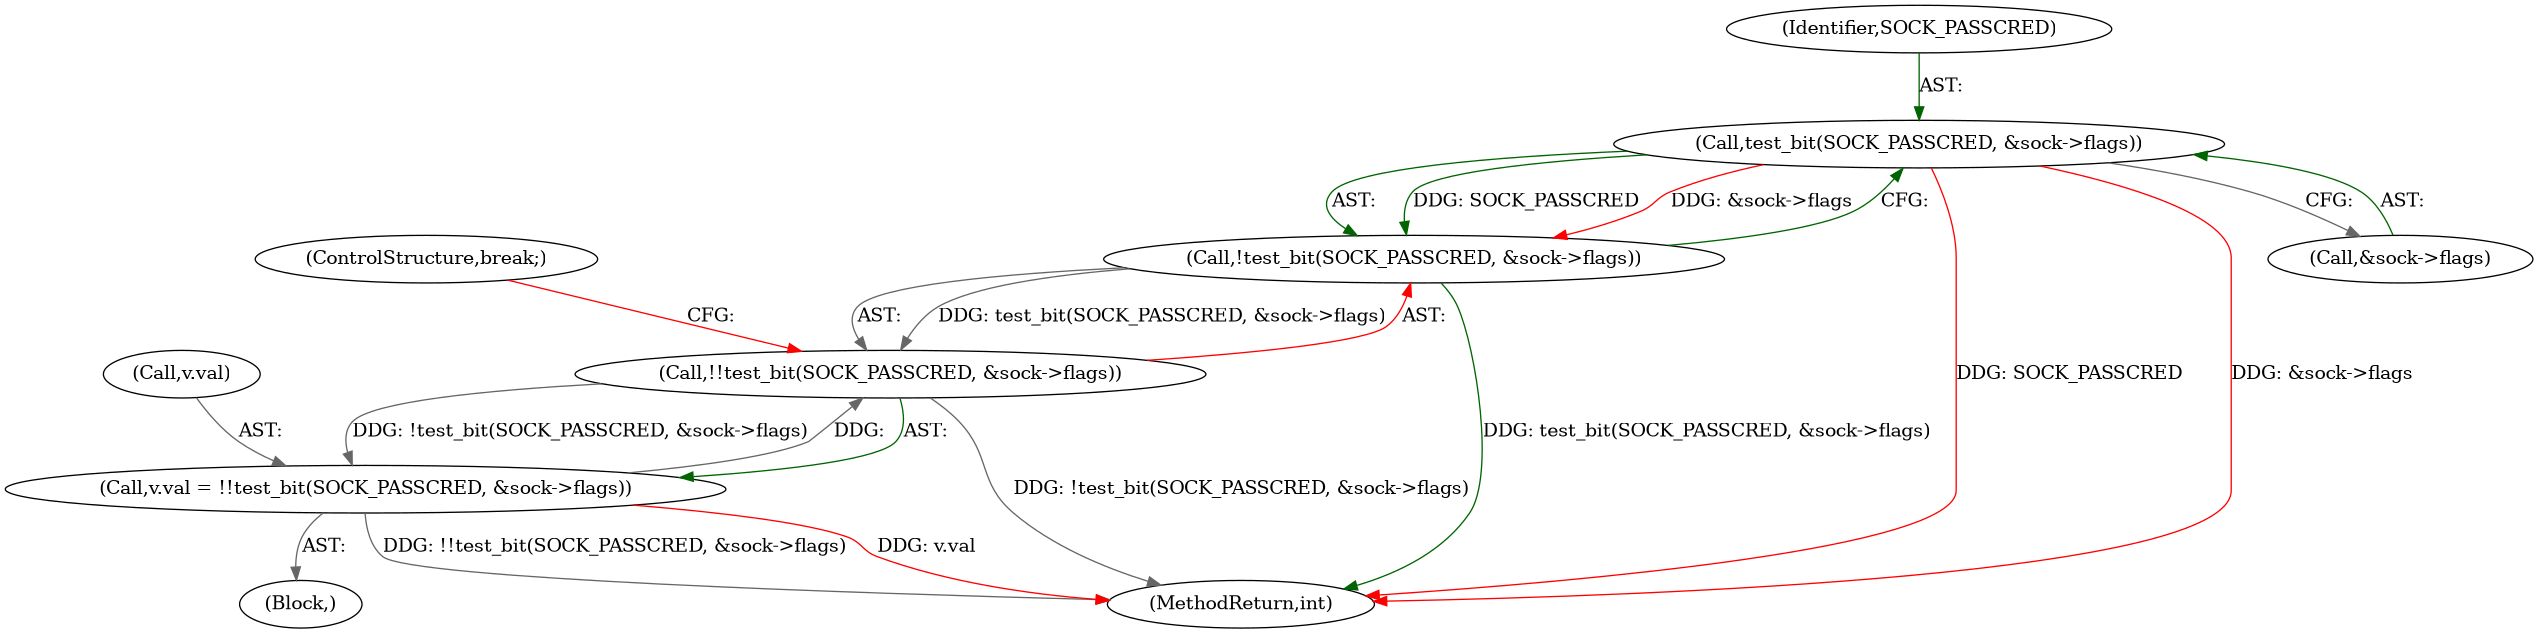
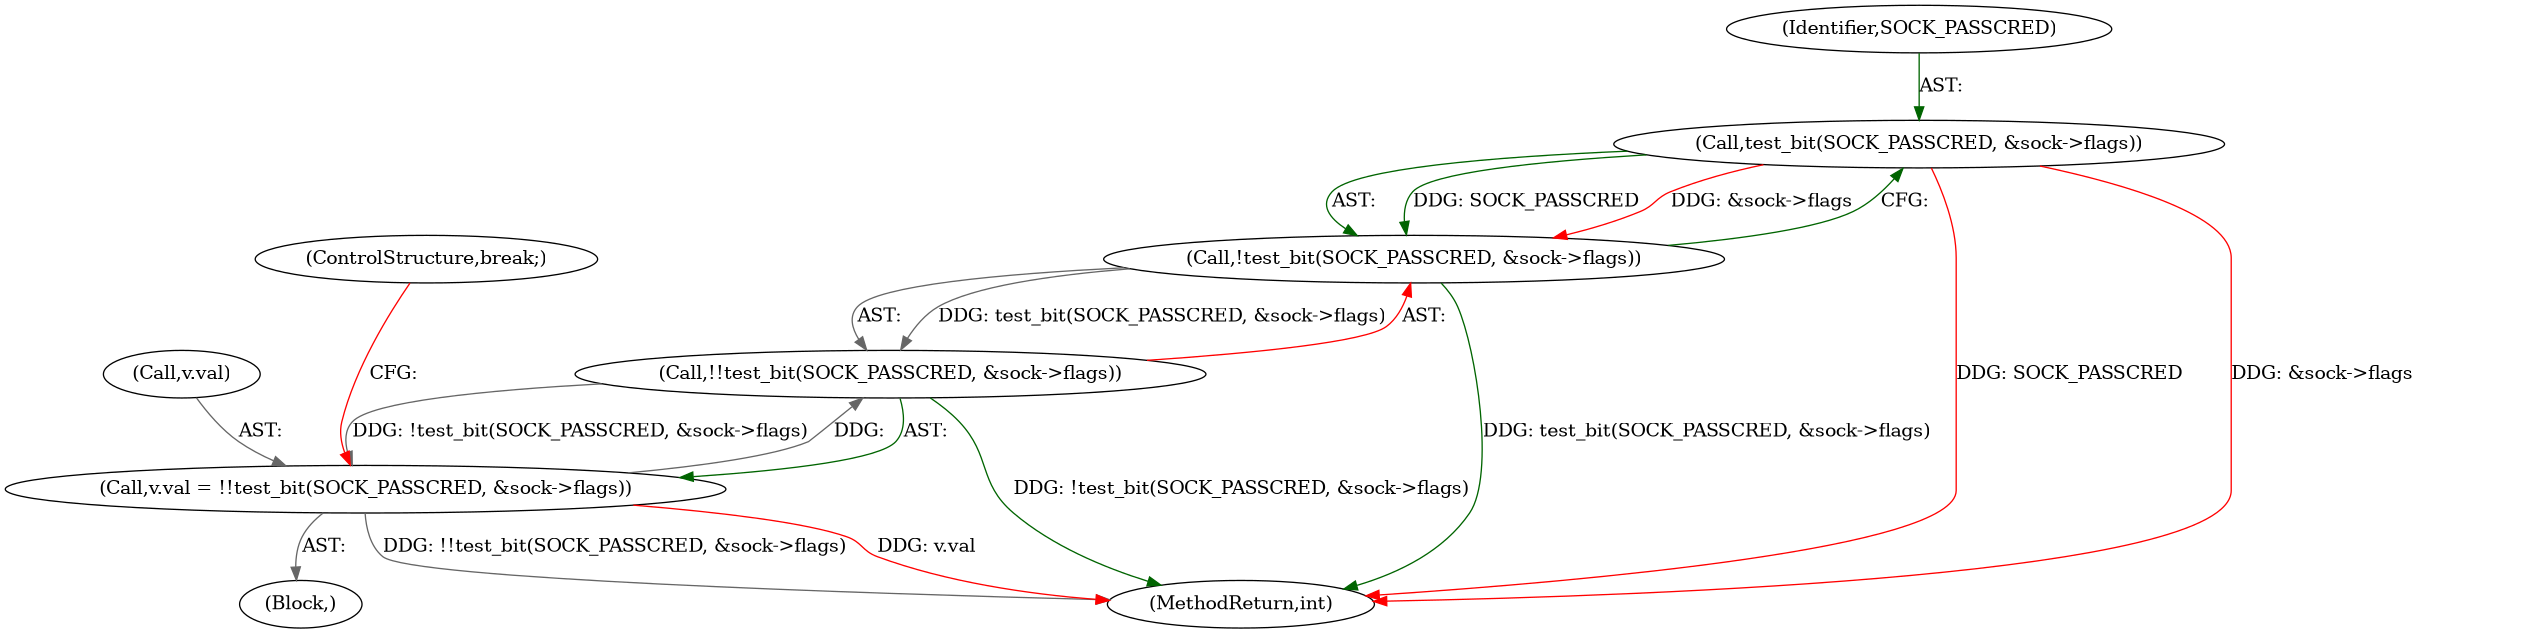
(2400, 259) -> none
(648, 314) -> (363, 364)
(1016, 515) -> (1016, 515)
